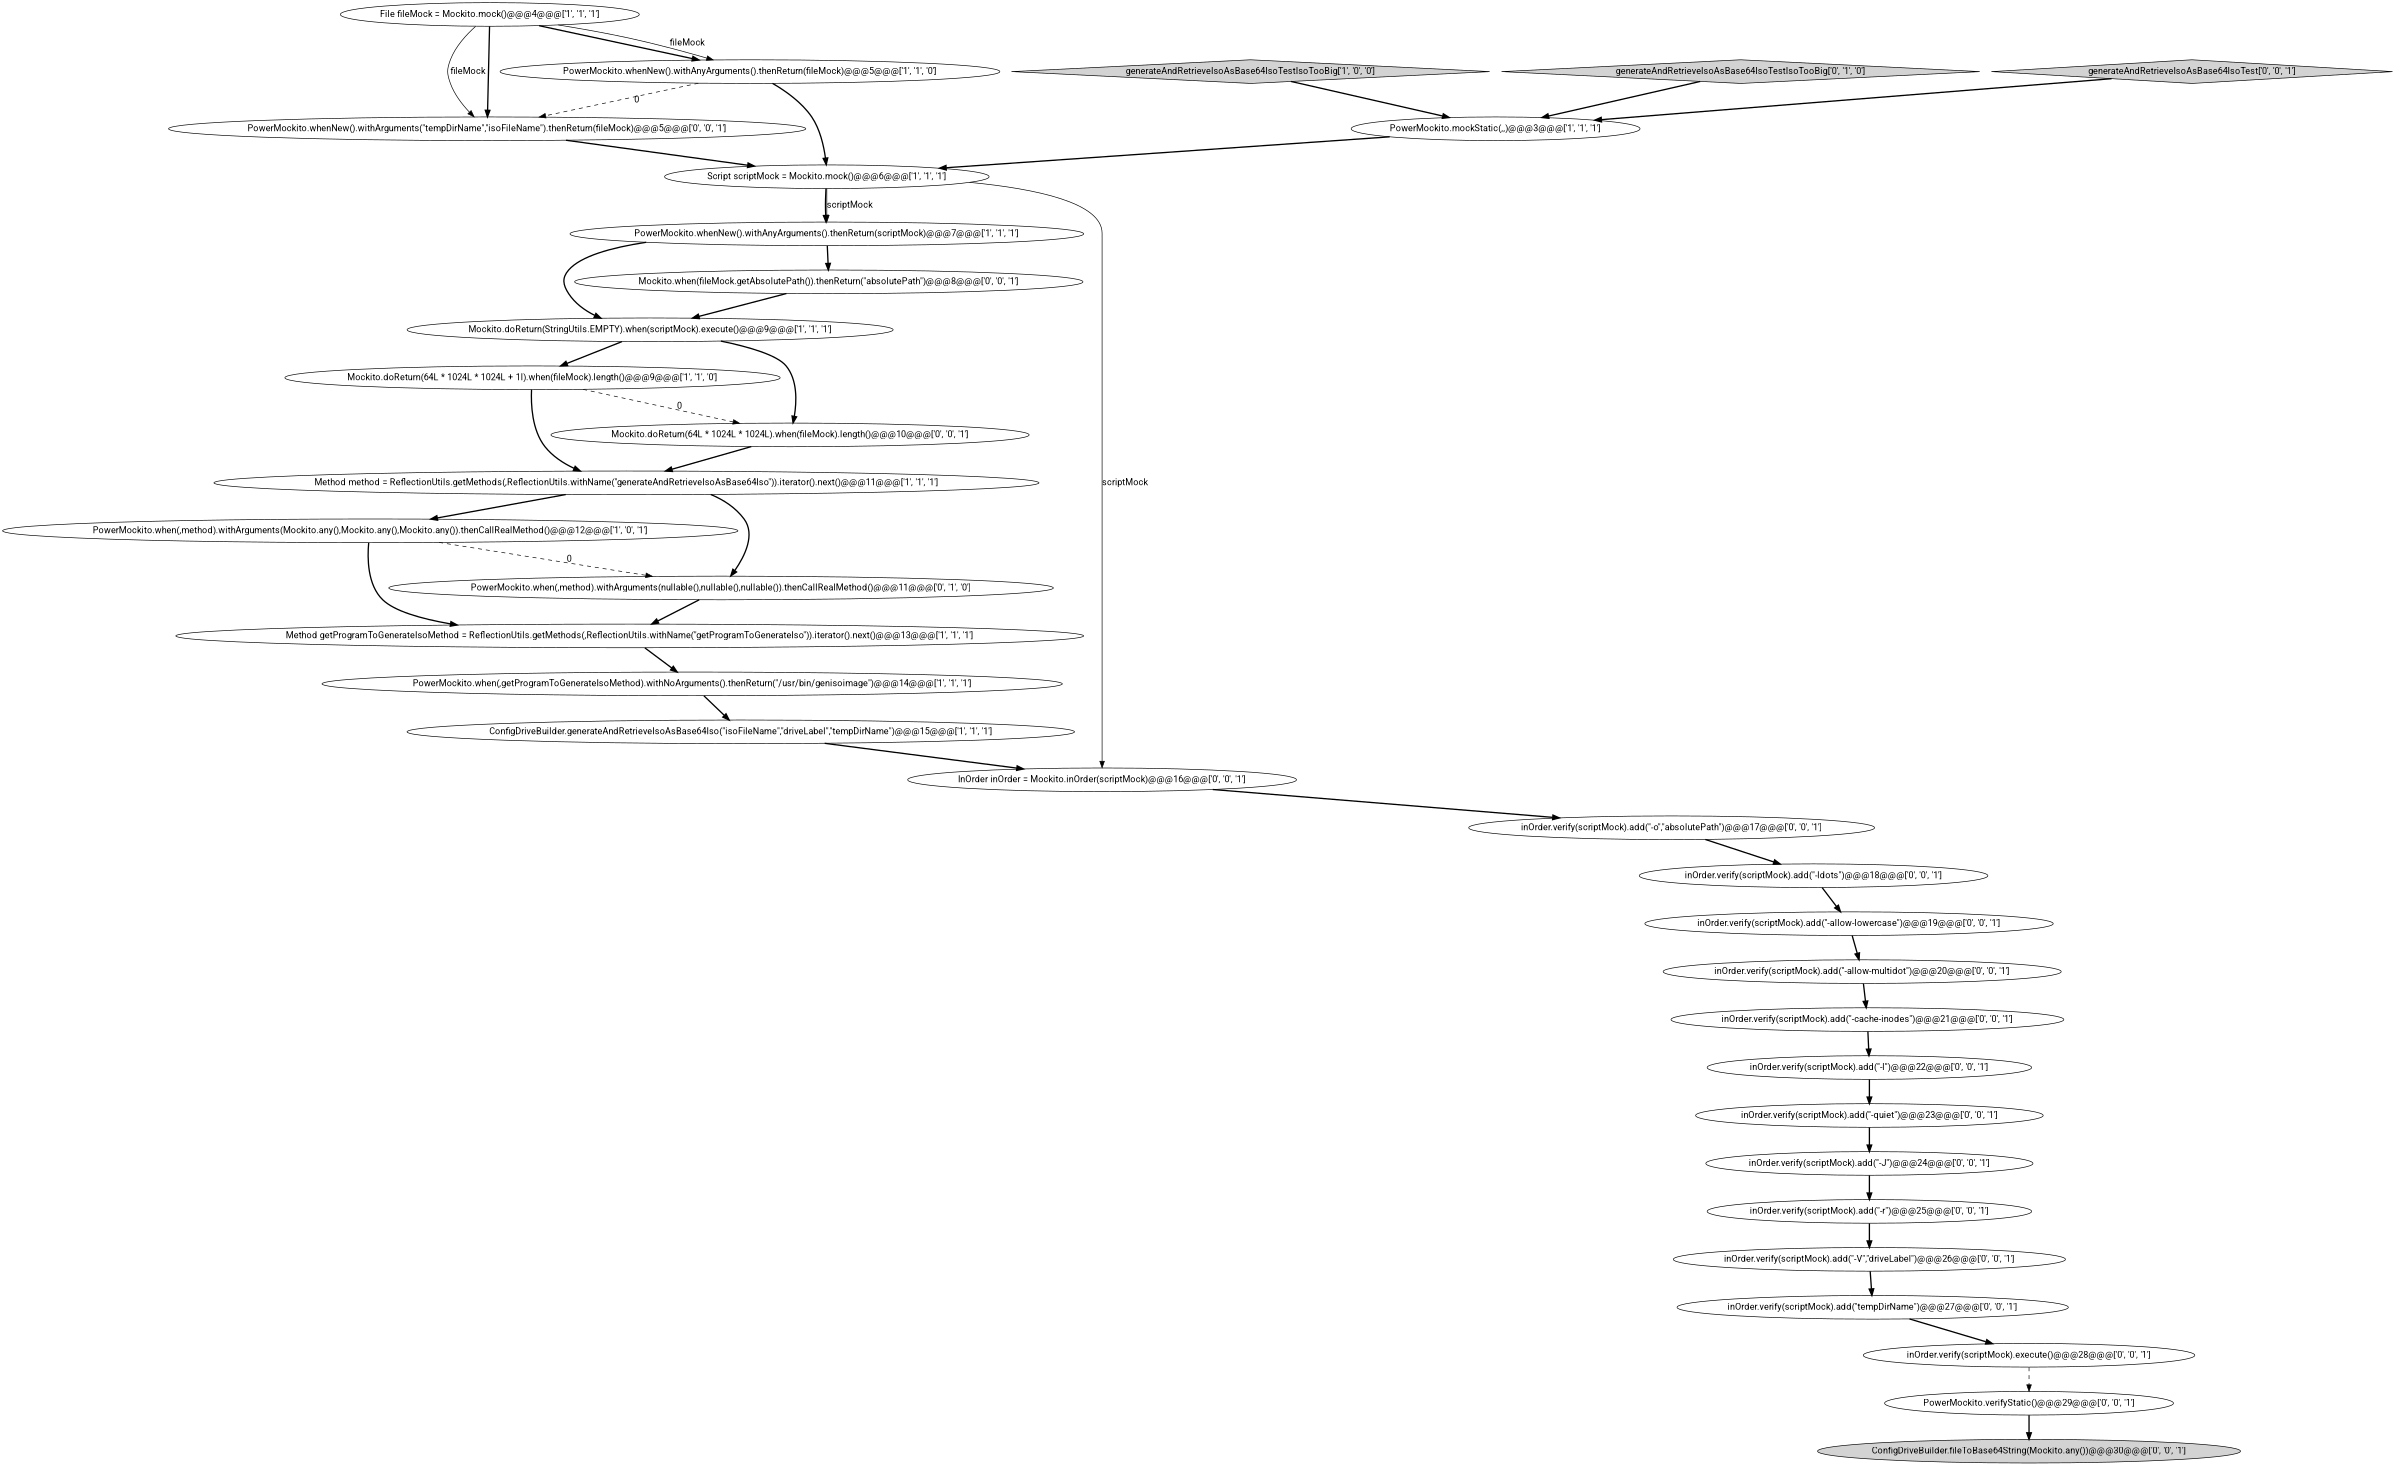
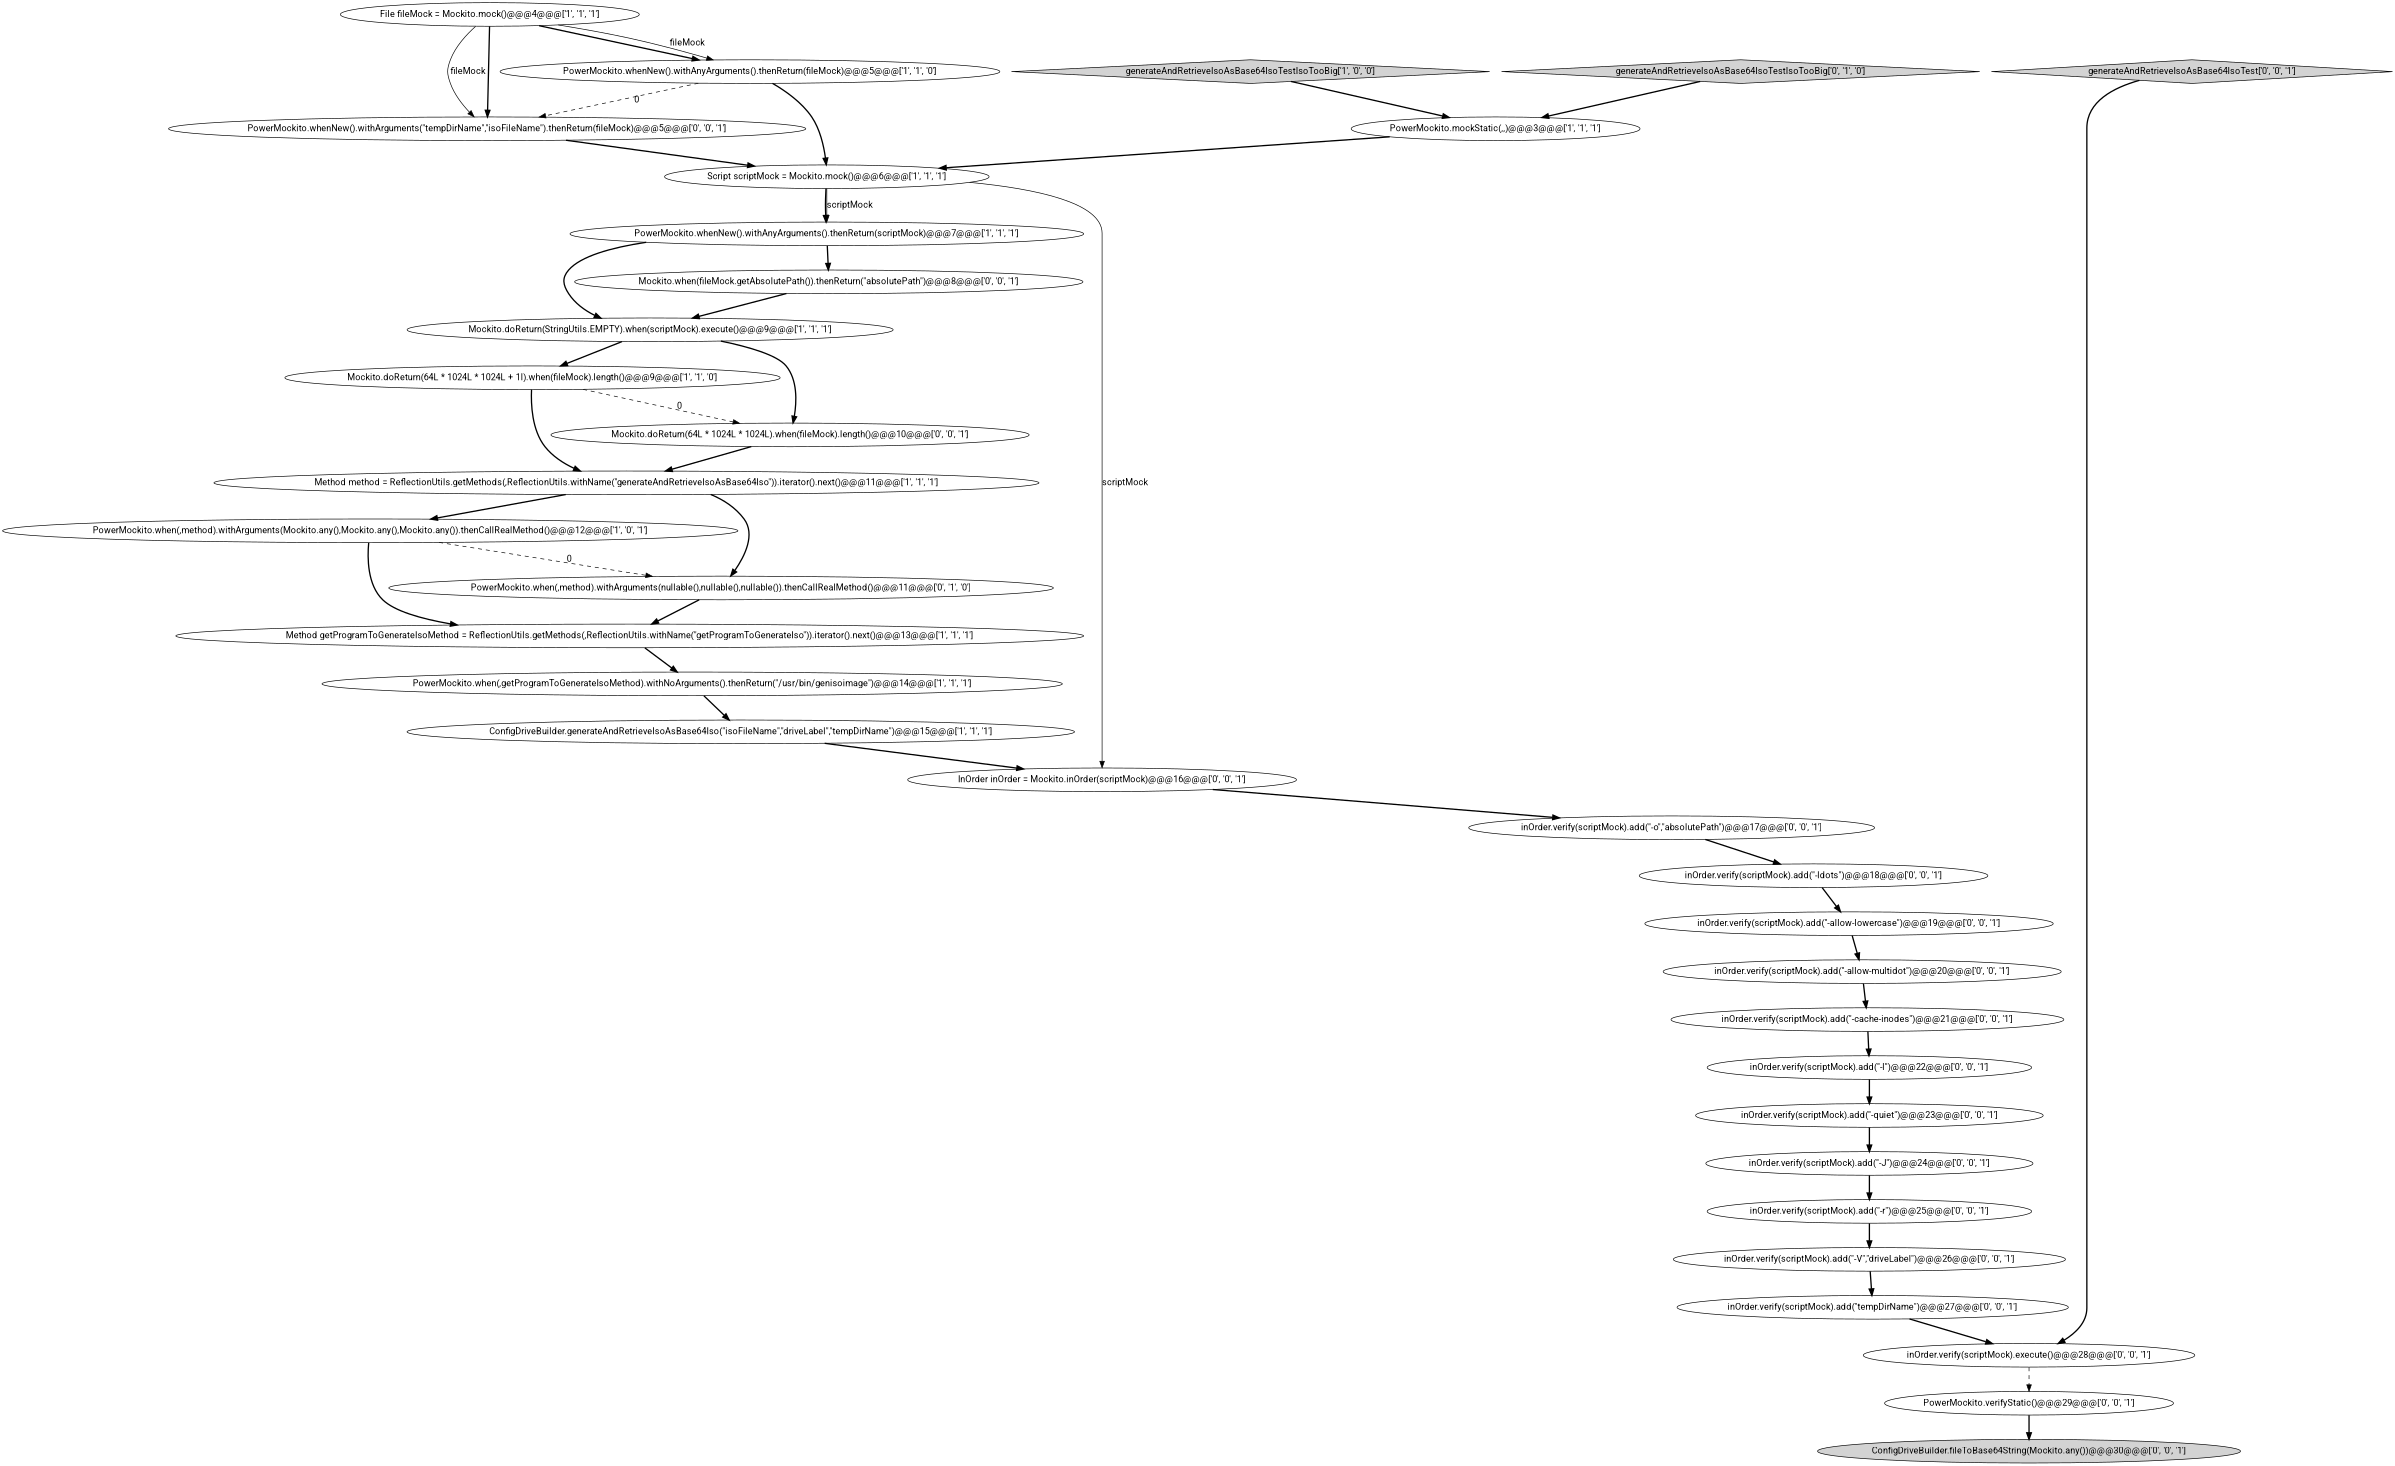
(1856, 99) -> (2087, 701)
